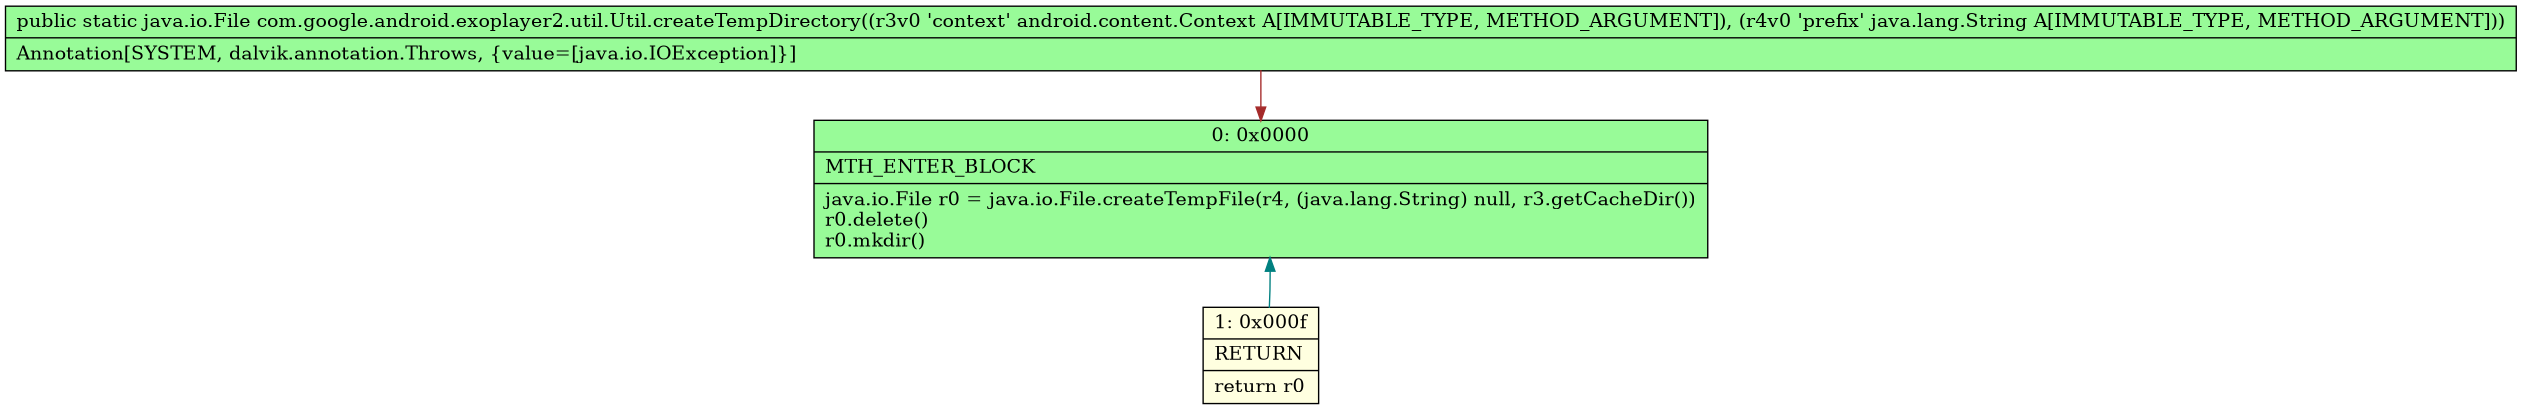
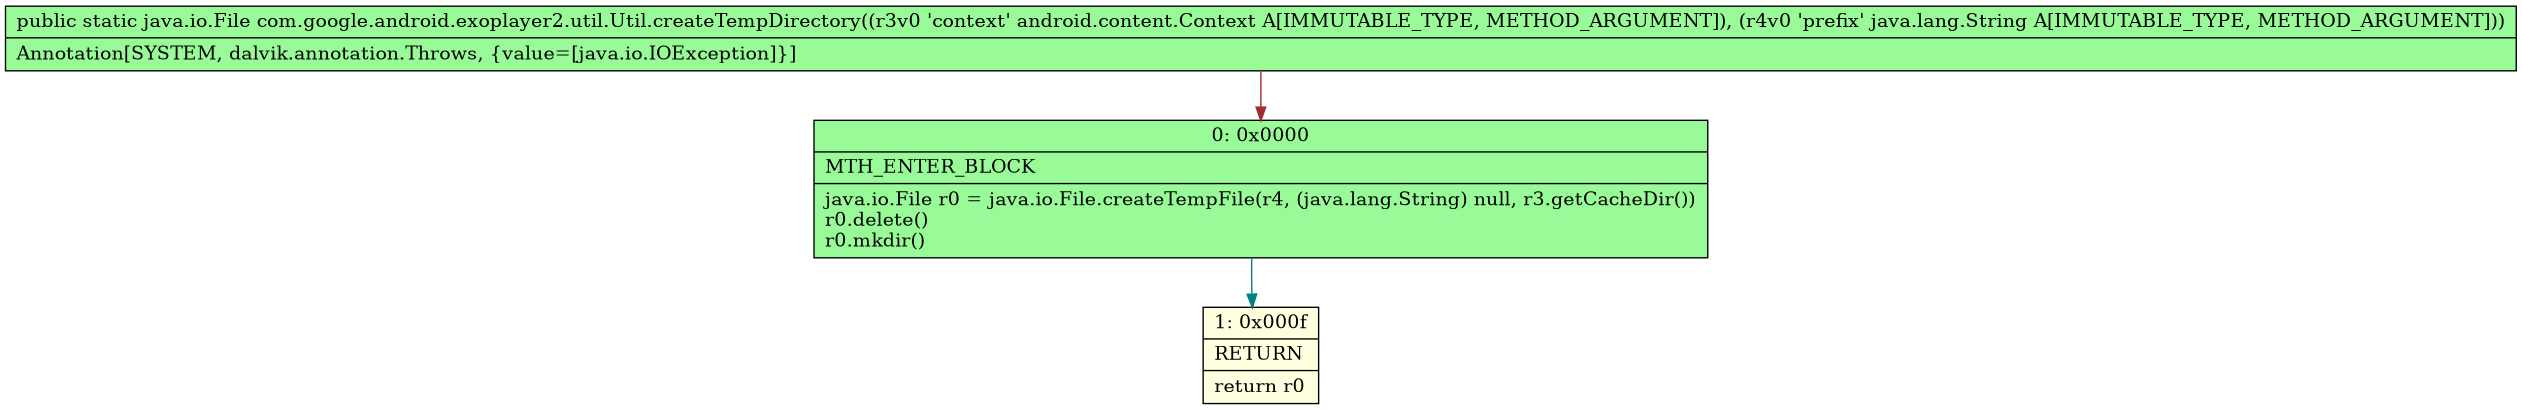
(1270, 290) -> (1252, 276)
